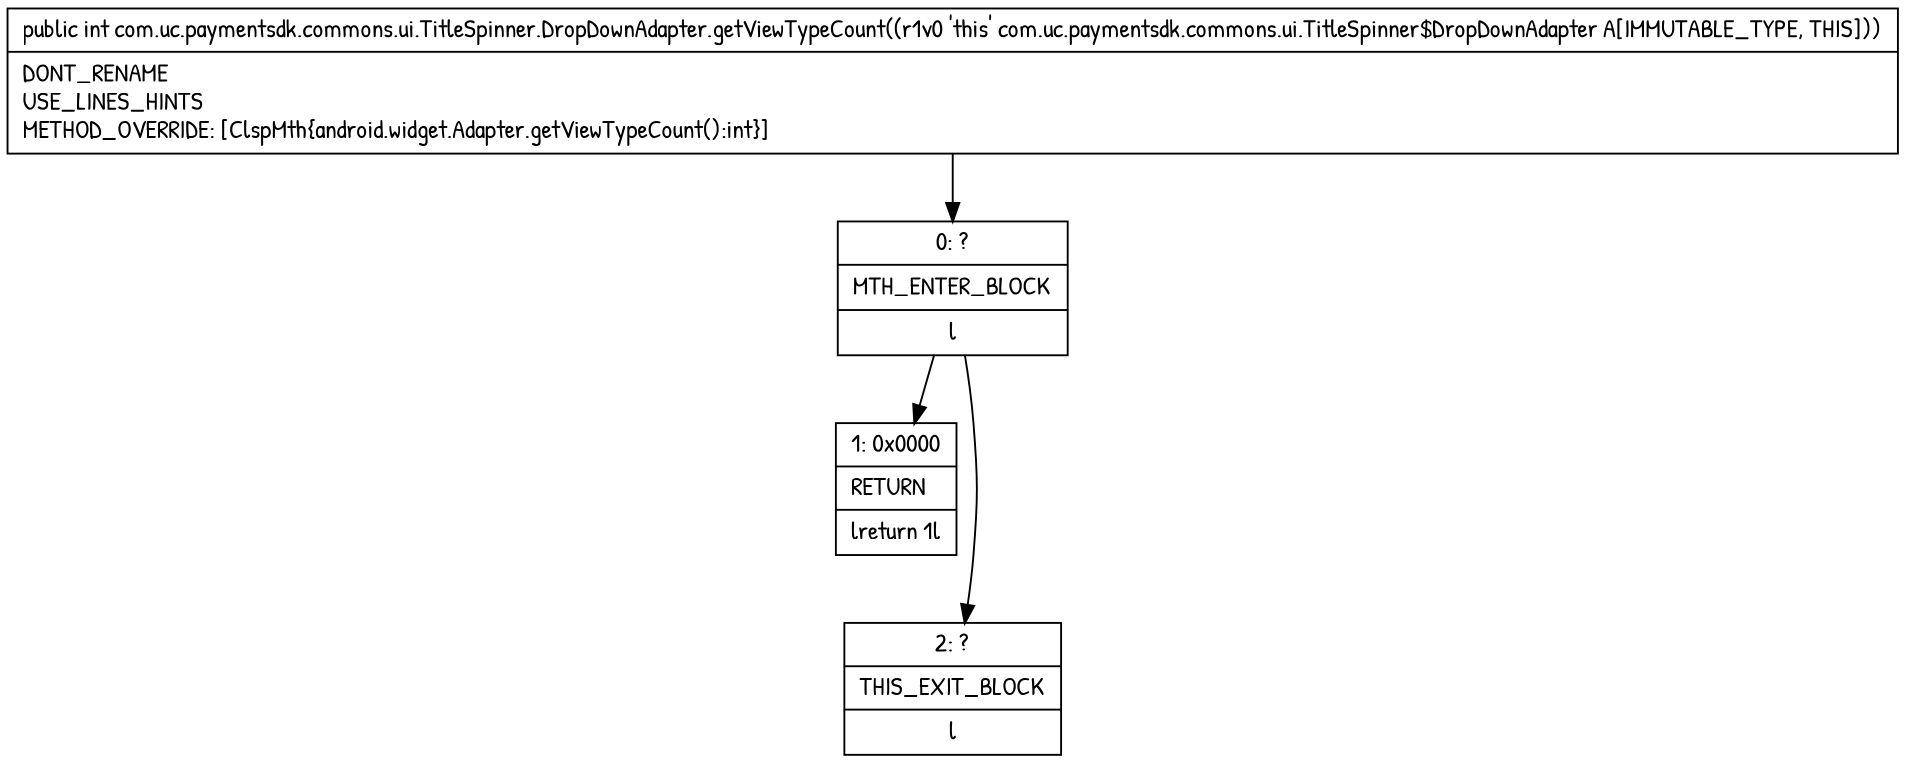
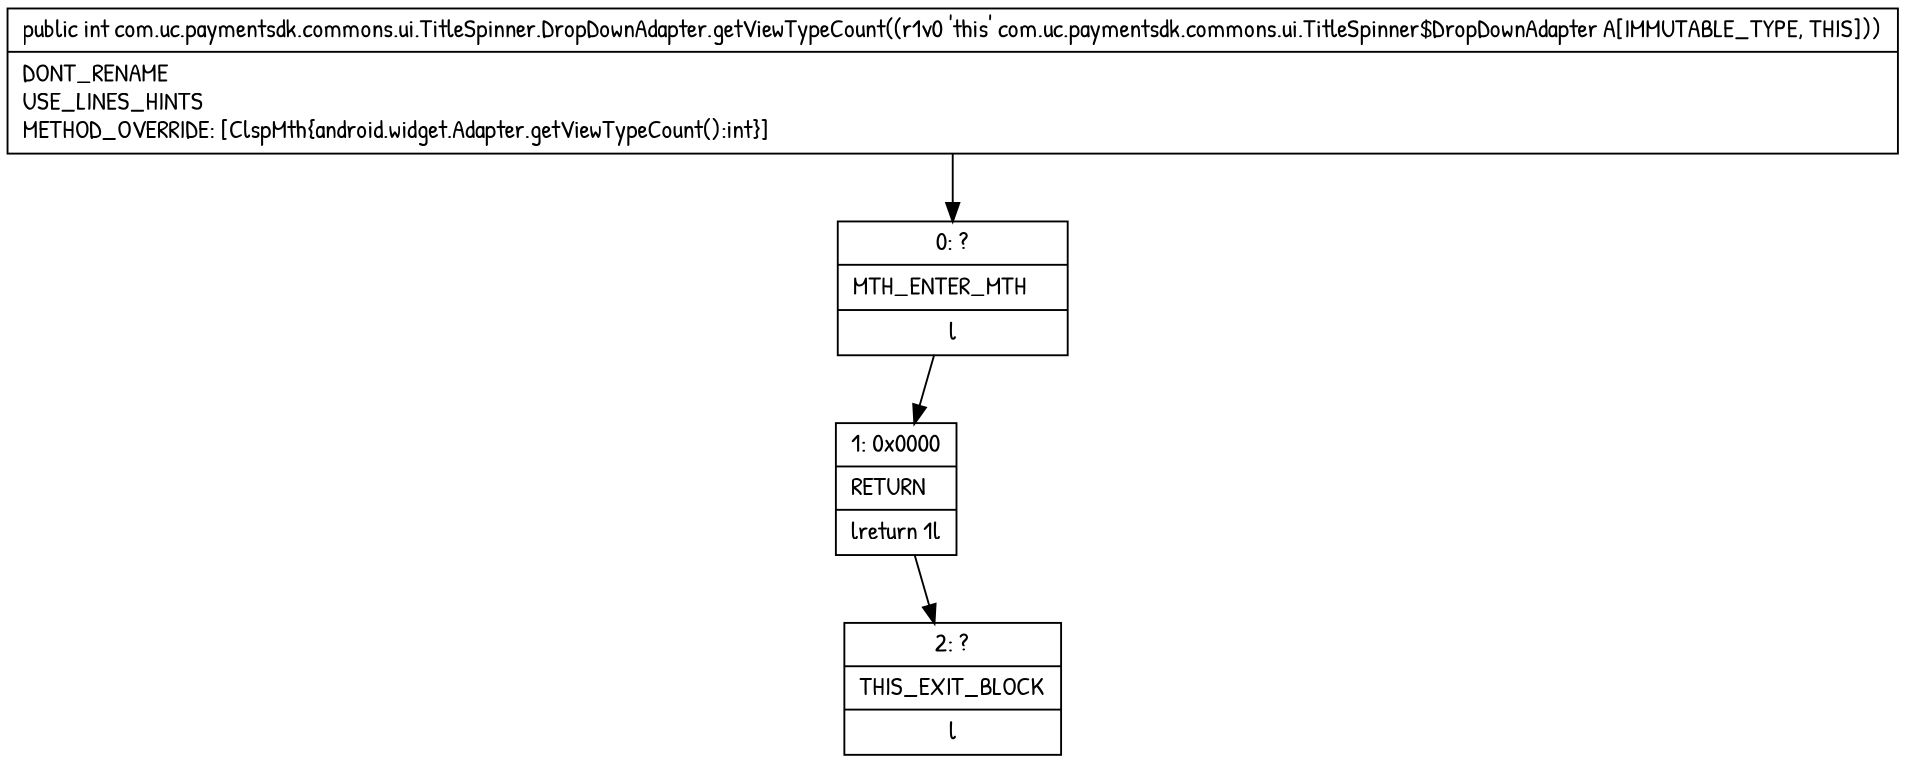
(953, 286) -> (940, 286)
(977, 480) -> (922, 580)
